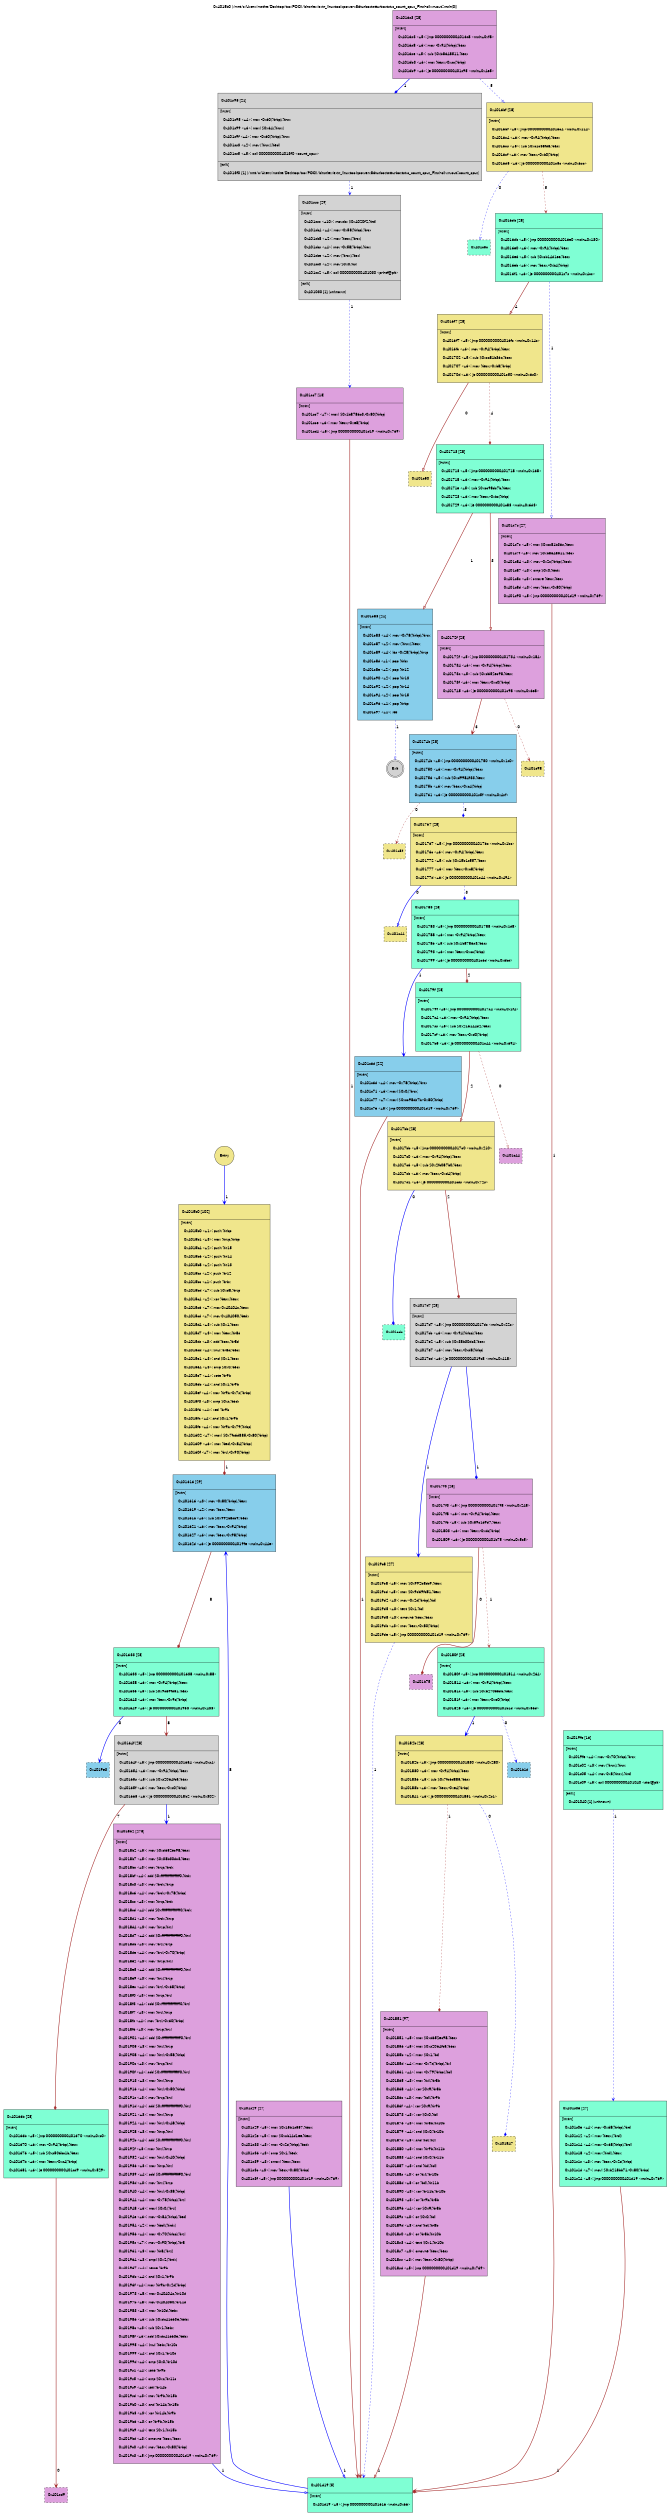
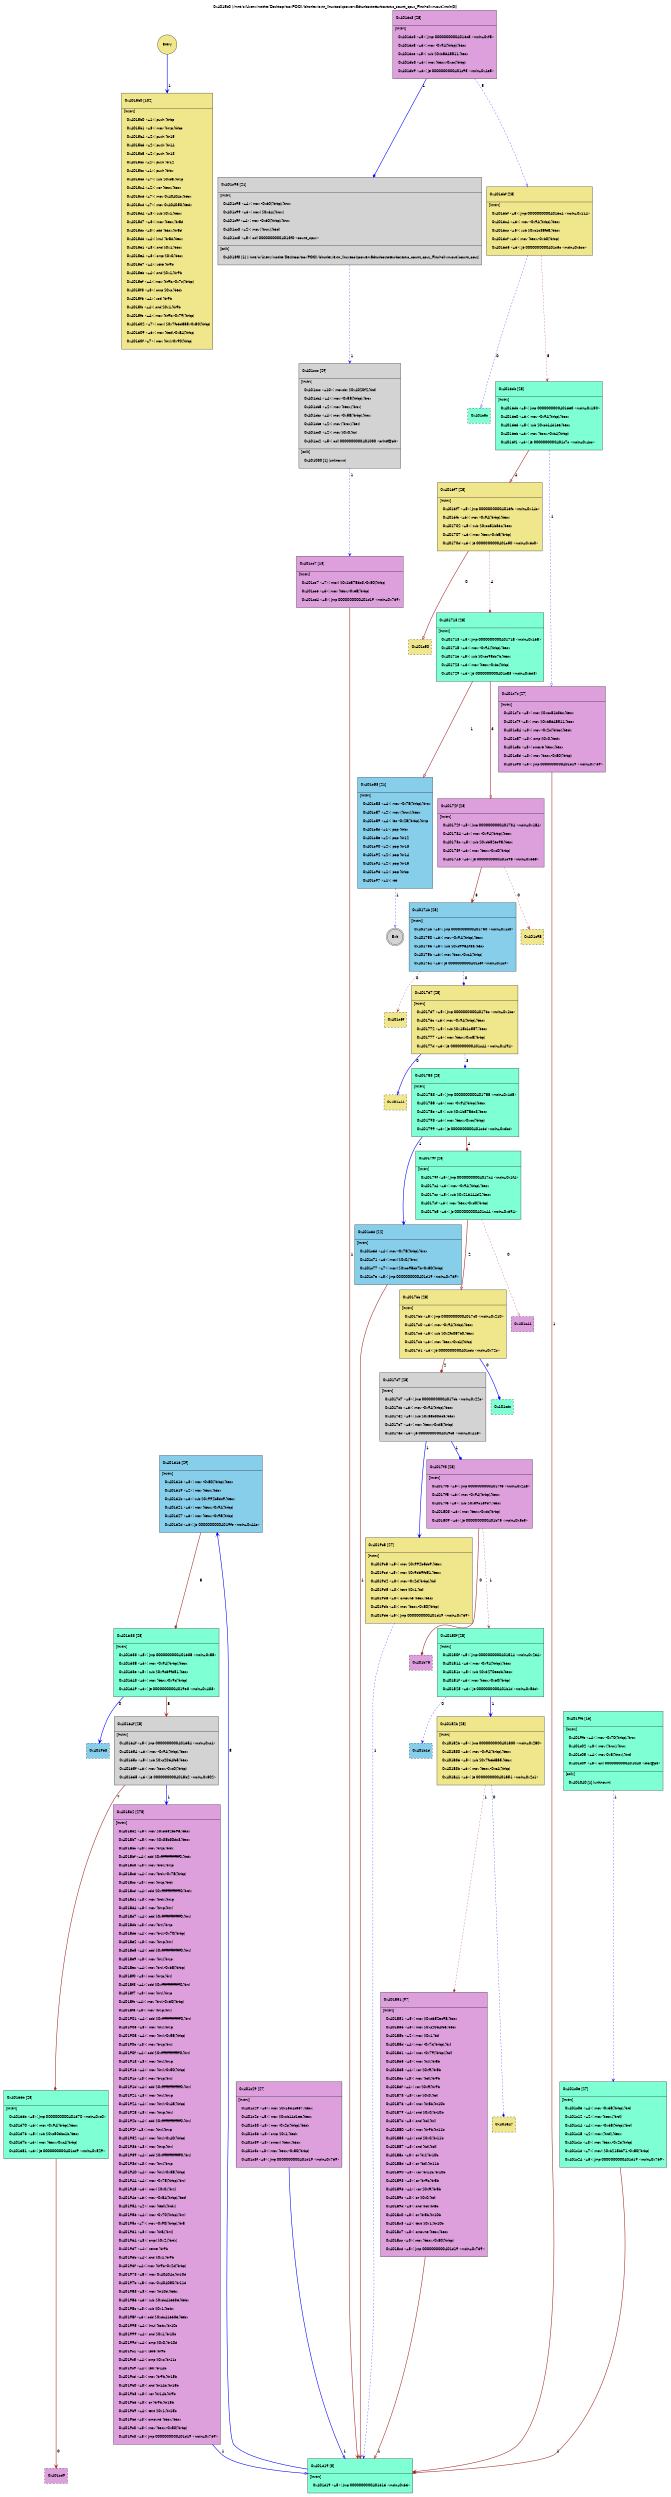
(468, 976) -> (468, 1144)
(224, 1466) -> none
